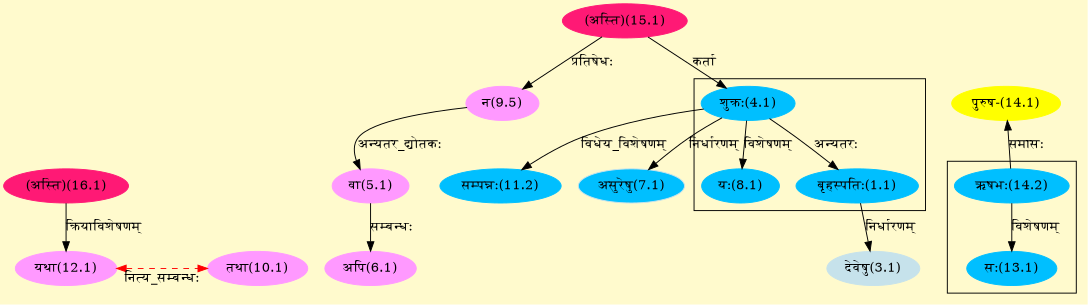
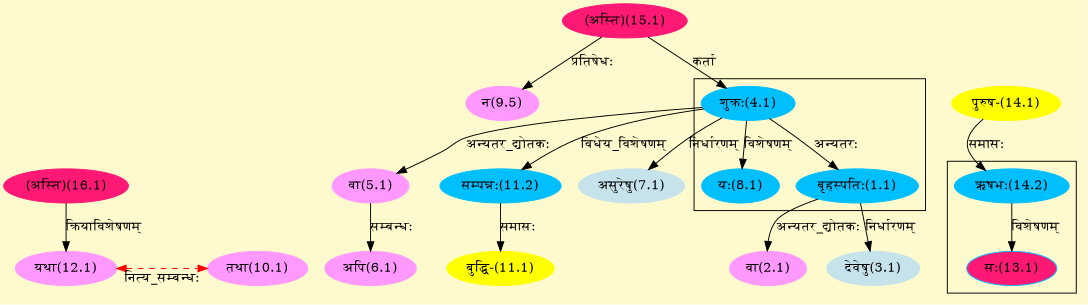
(399, 119) -> (550, 122)
(1009, 149) -> (968, 140)
(631, 186) -> (631, 186)
none -> (501, 268)
none -> (768, 268)
(1012, 268) -> (1012, 268)
